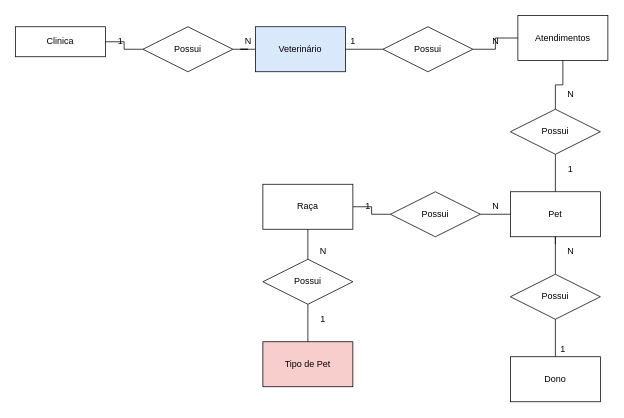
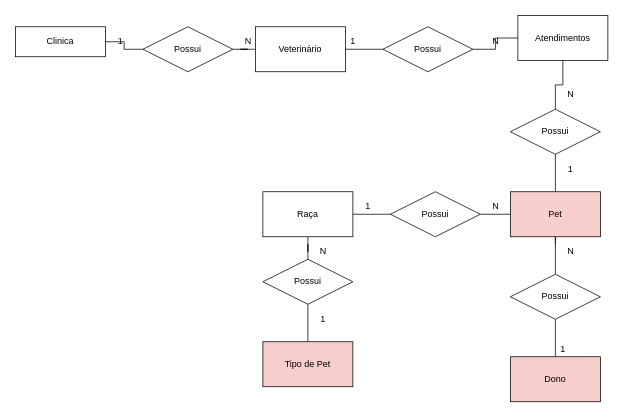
(300, 49) -> (300, 49)
(308, 207) -> (308, 214)
(555, 214) -> (555, 214)
(555, 379) -> (555, 379)
